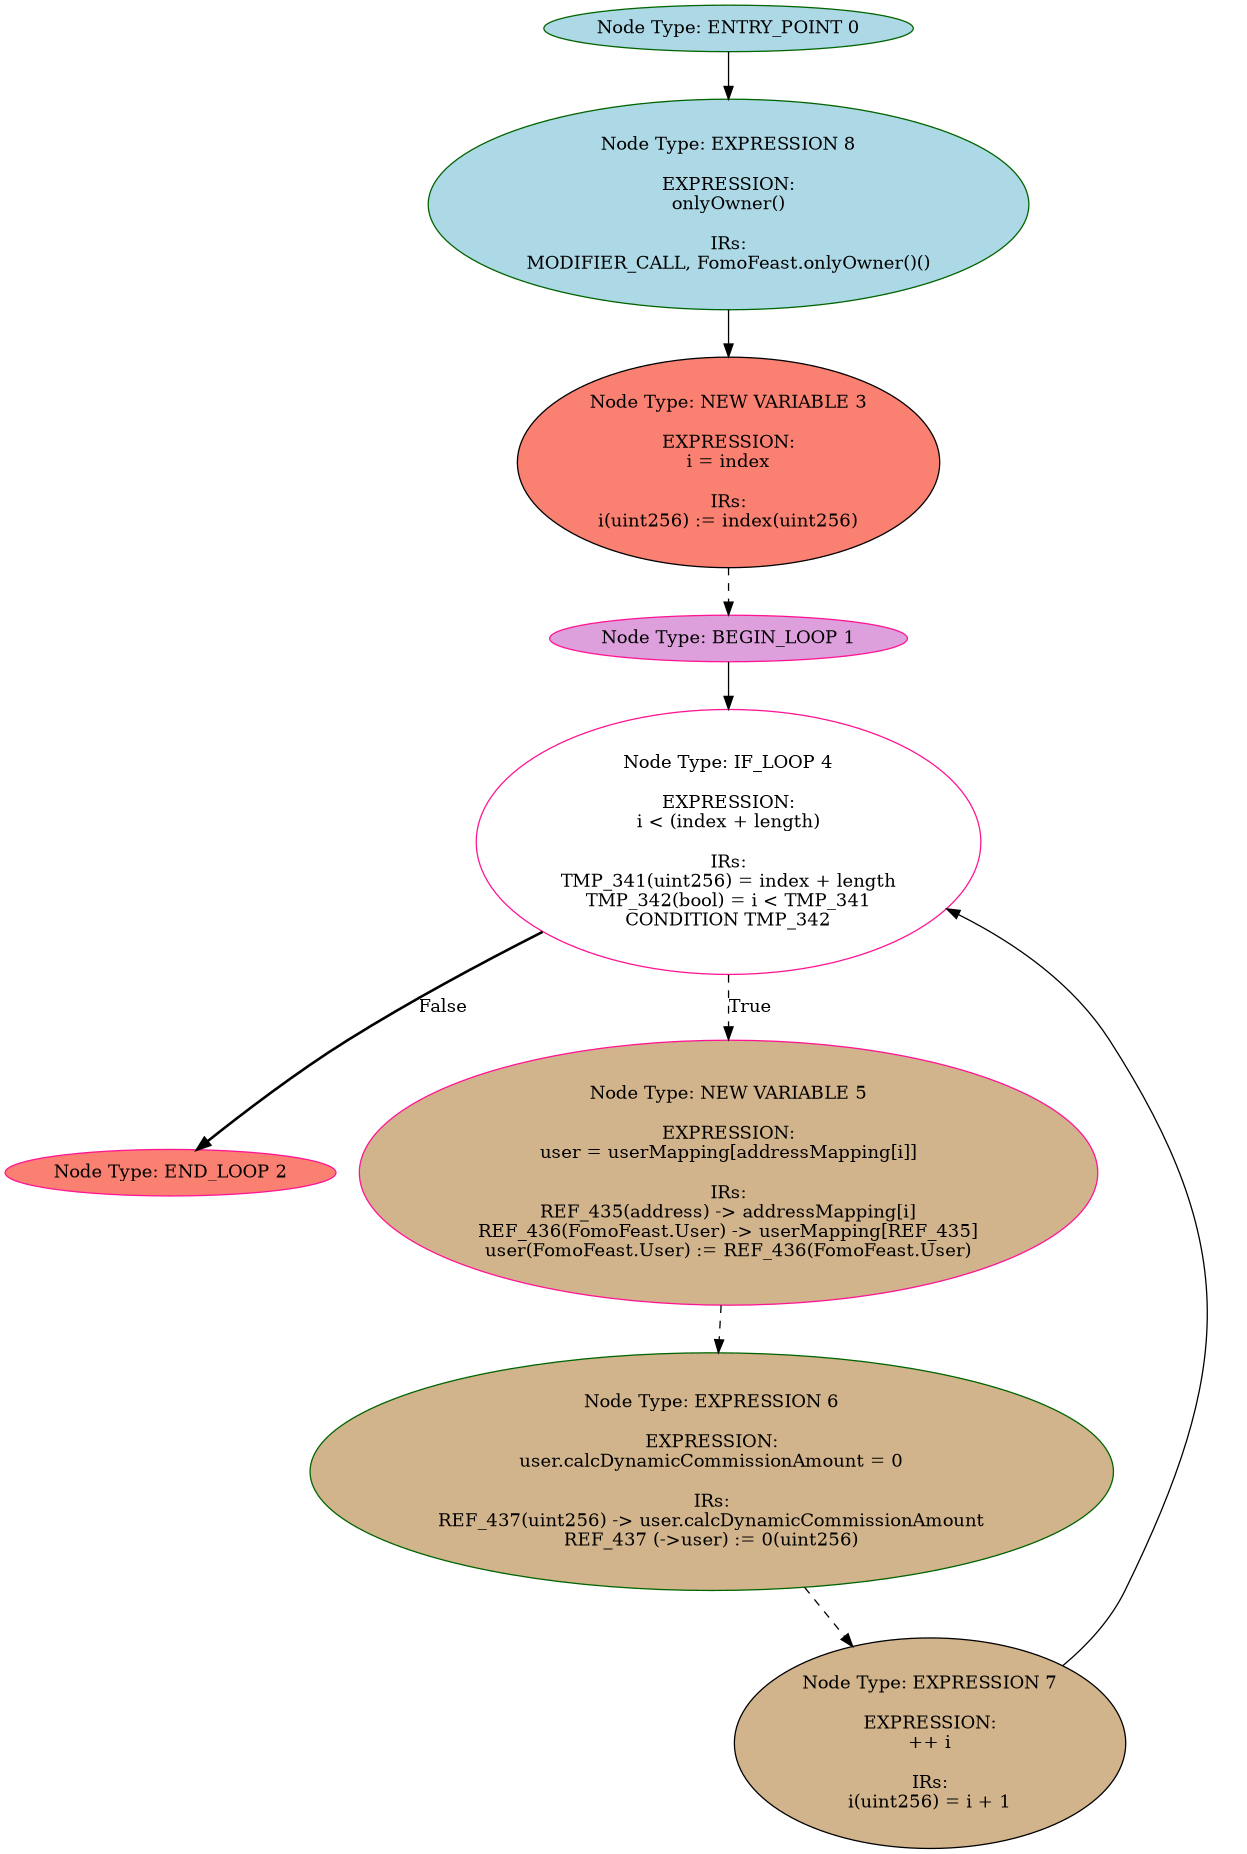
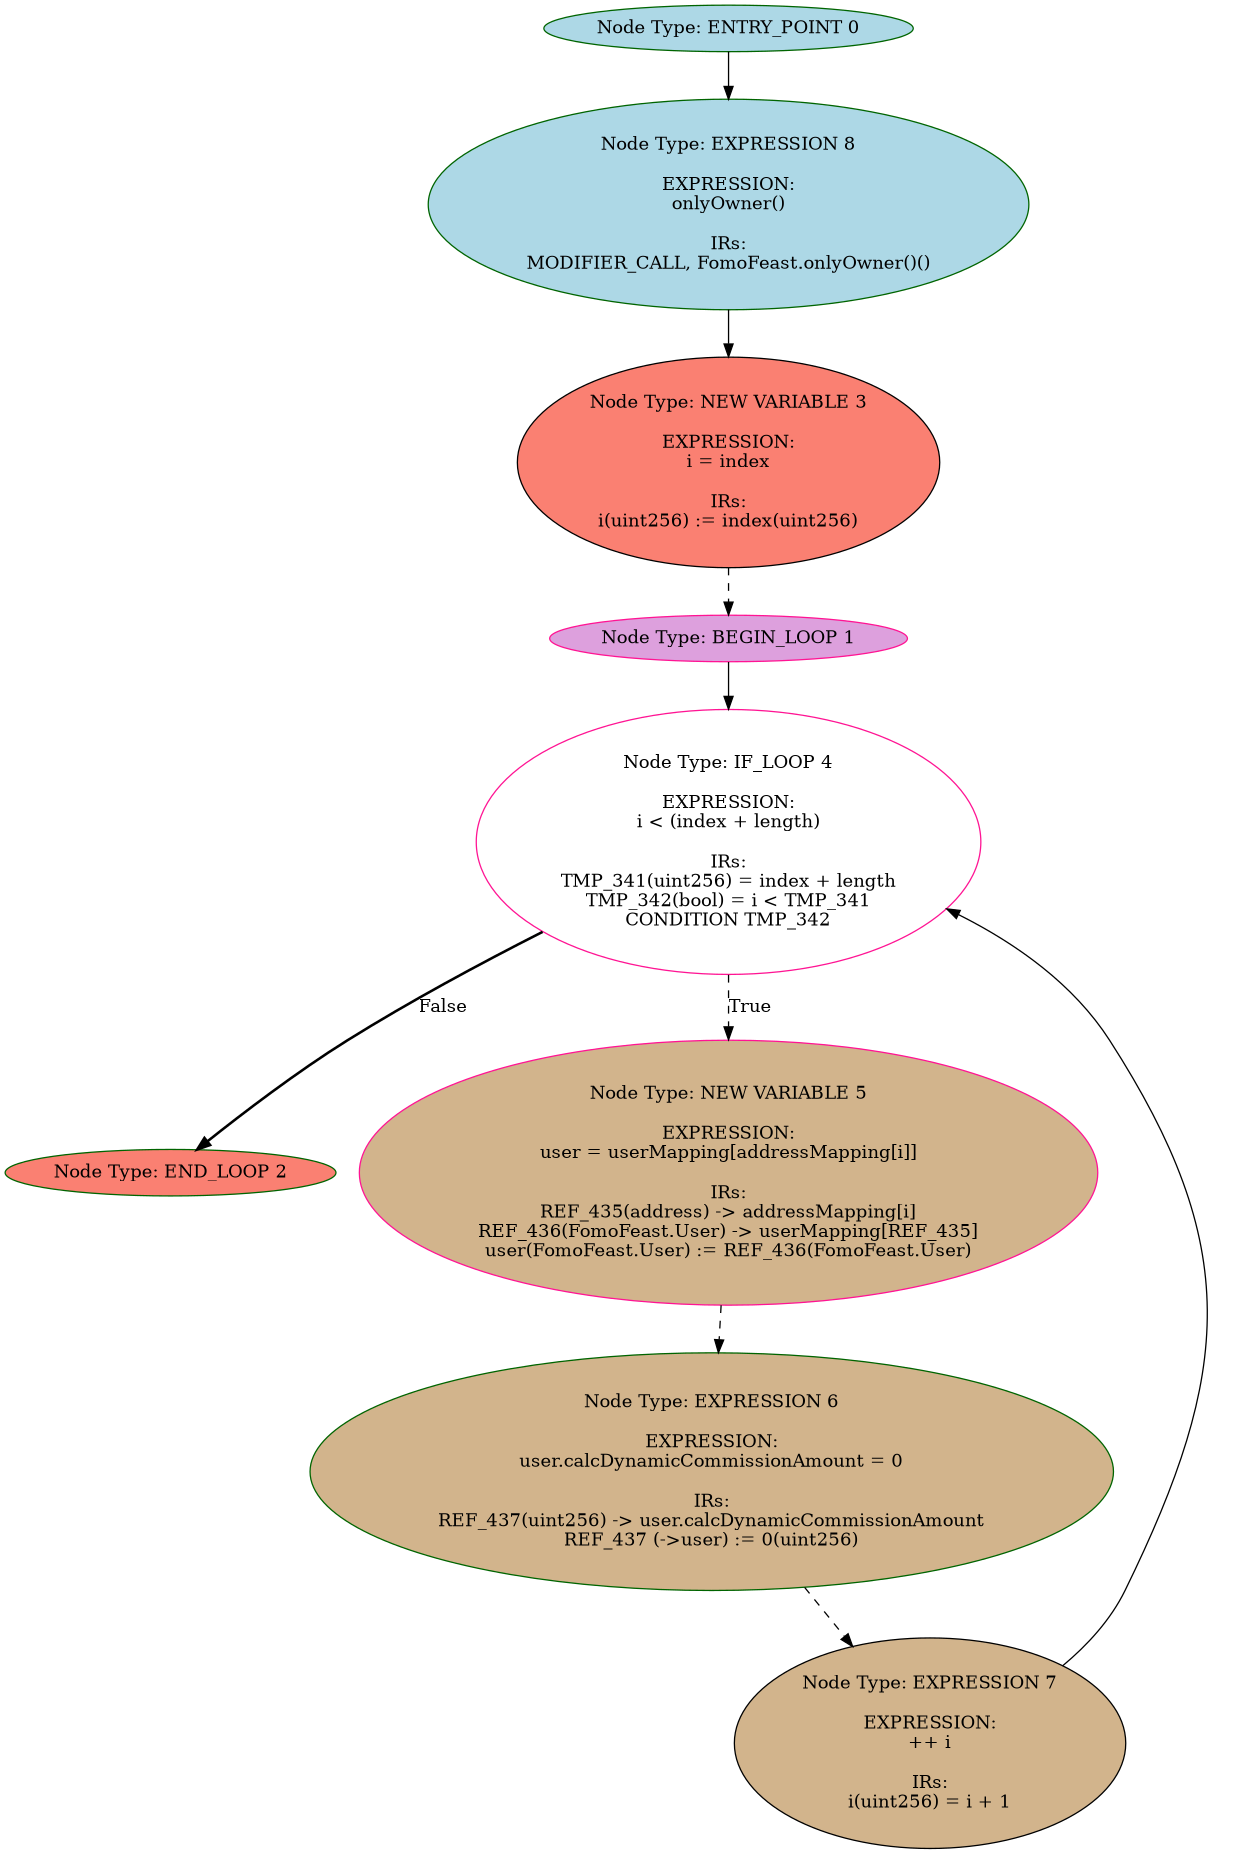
(171, 1173) -> (171, 1173)
